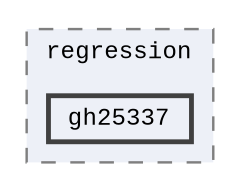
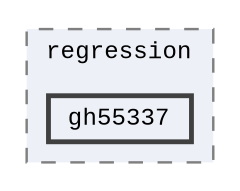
(120, 119) -> (120, 119)
